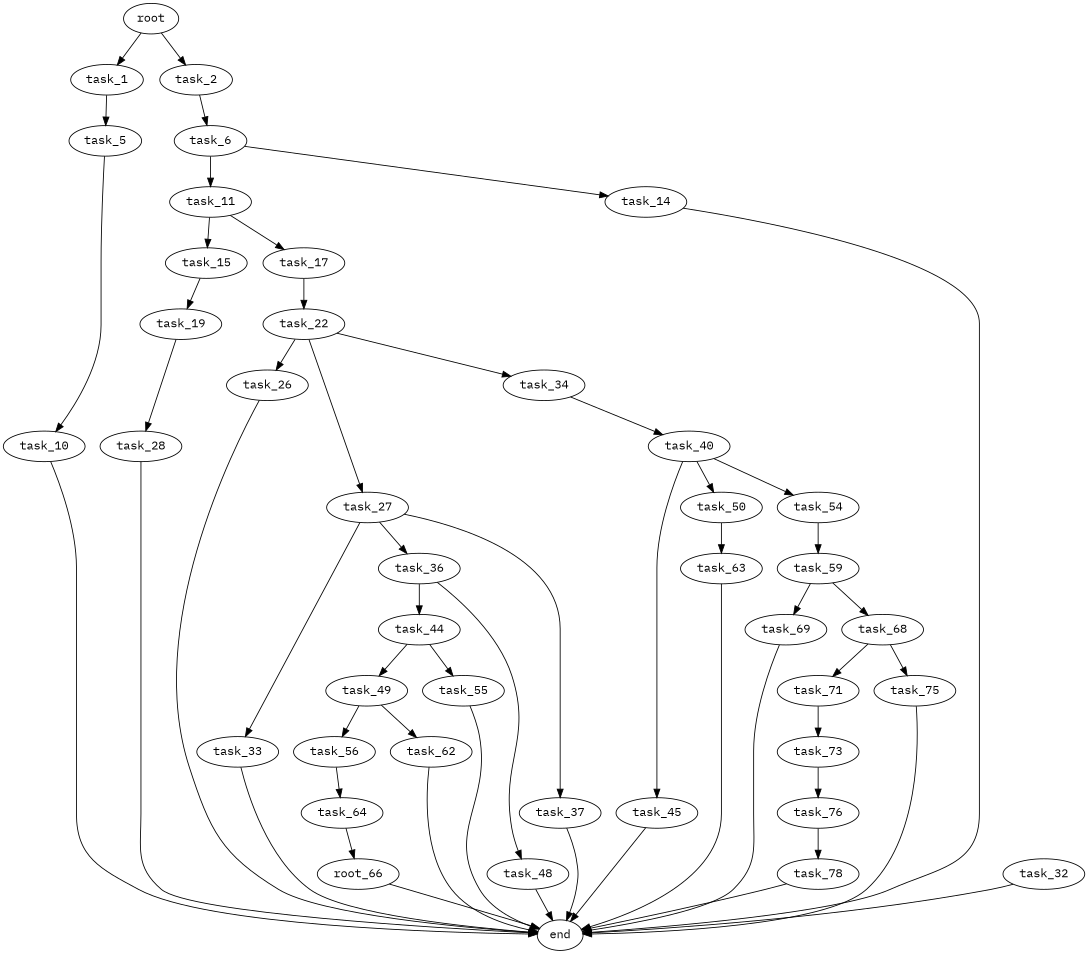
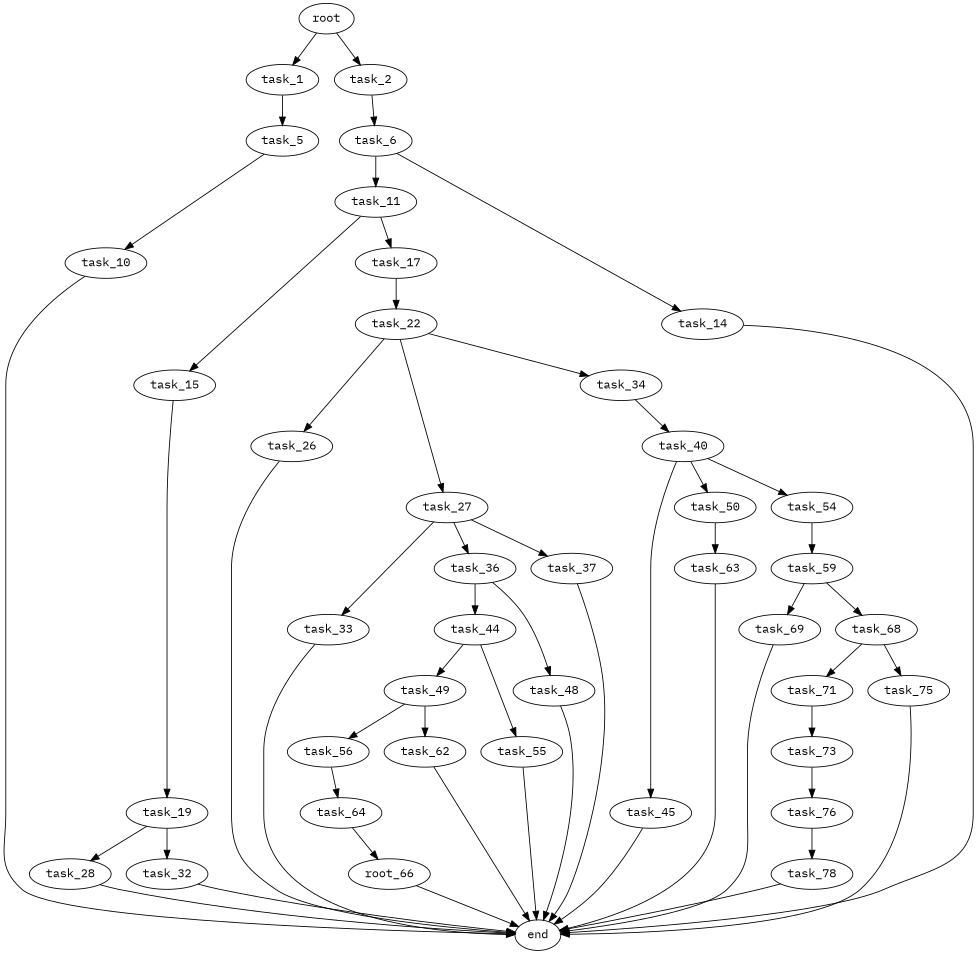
none -> (167, 839)
